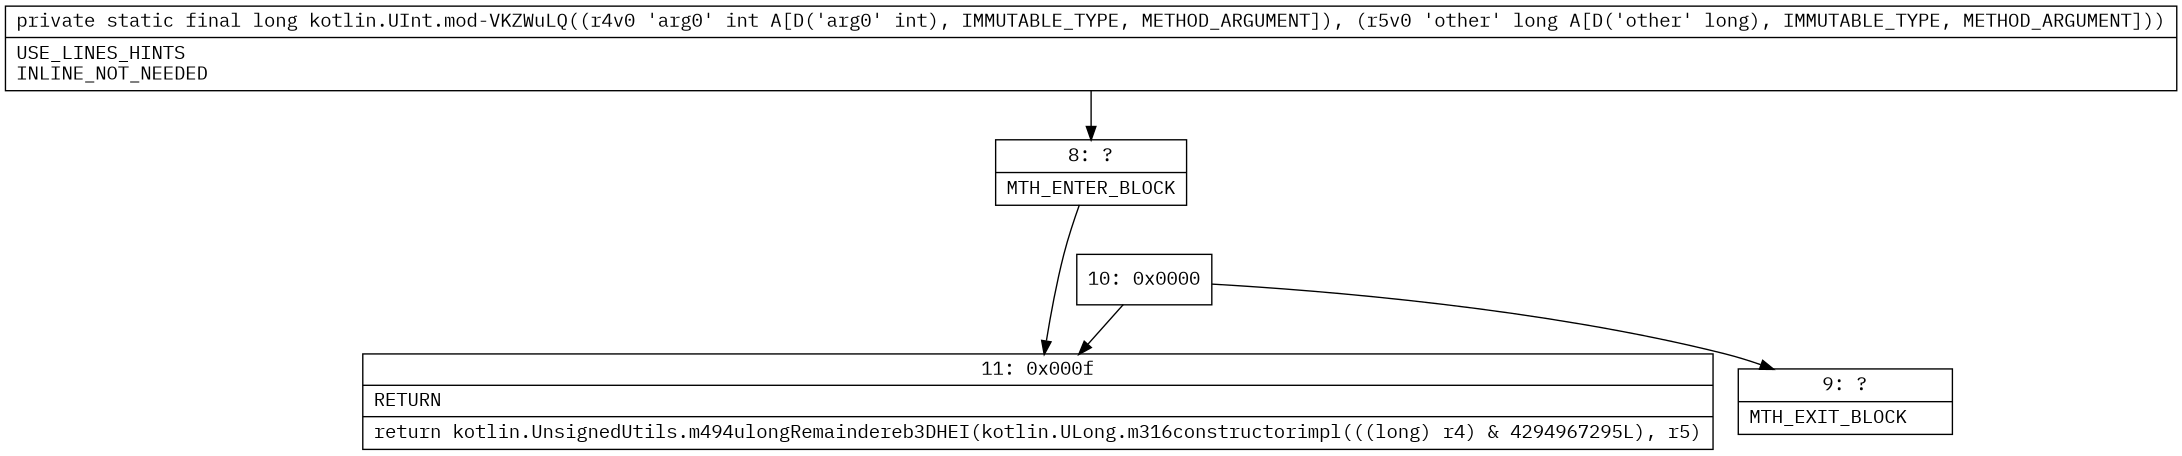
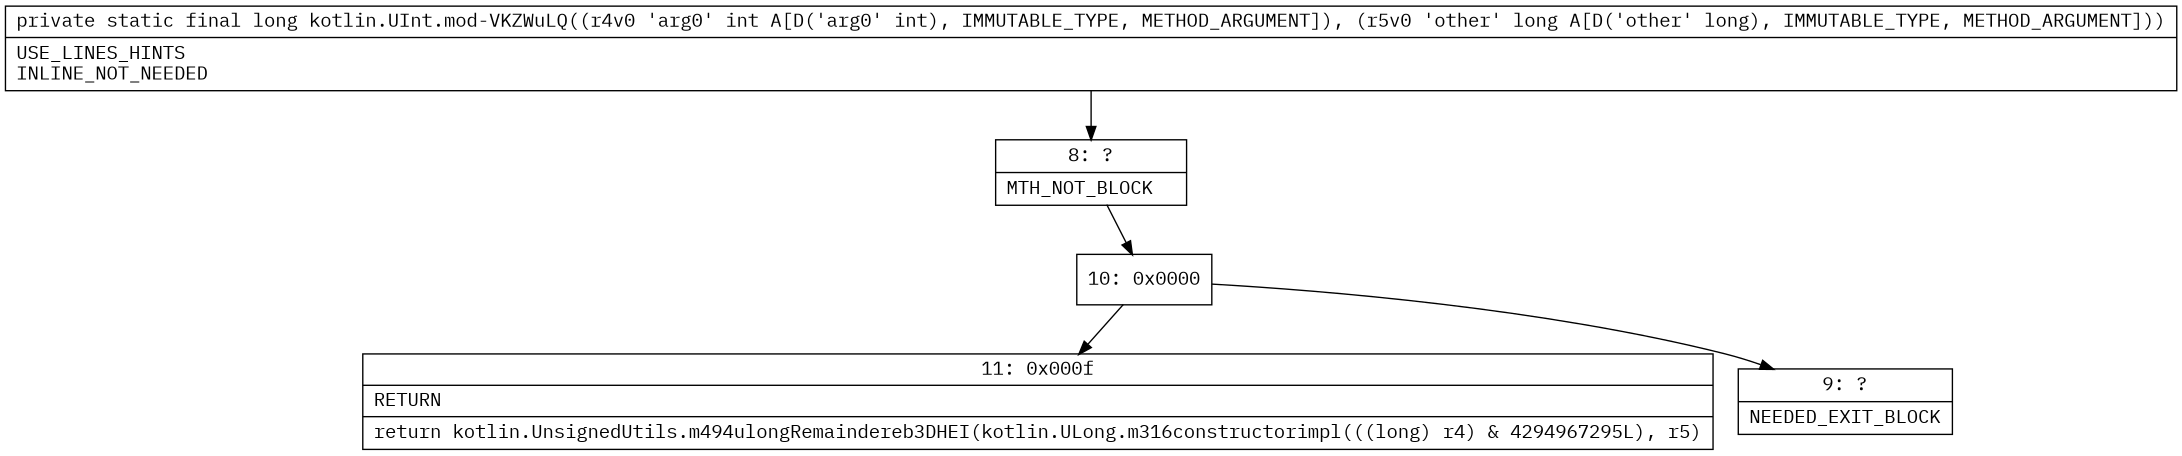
(1091, 188) -> (1080, 188)
(1060, 272) -> (1116, 224)
(1828, 417) -> (1845, 417)
